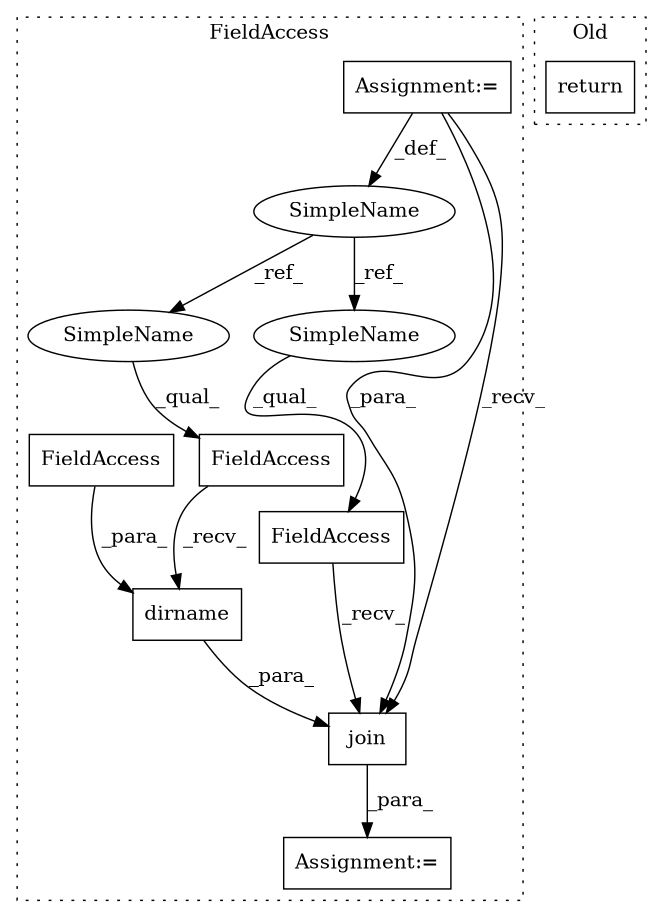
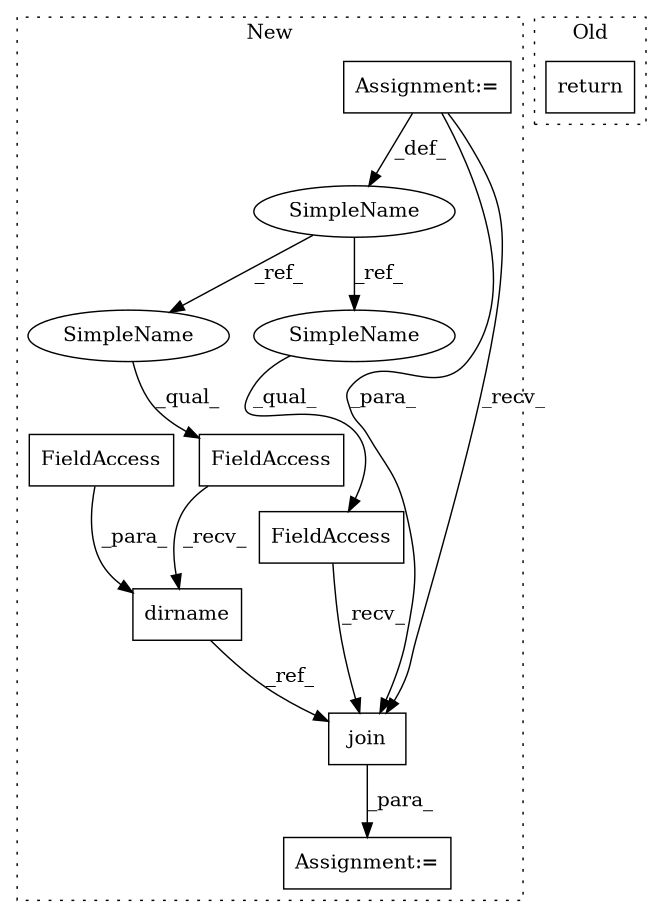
(270, 34) -> (270, 34)
(282, 677) -> (290, 677)
